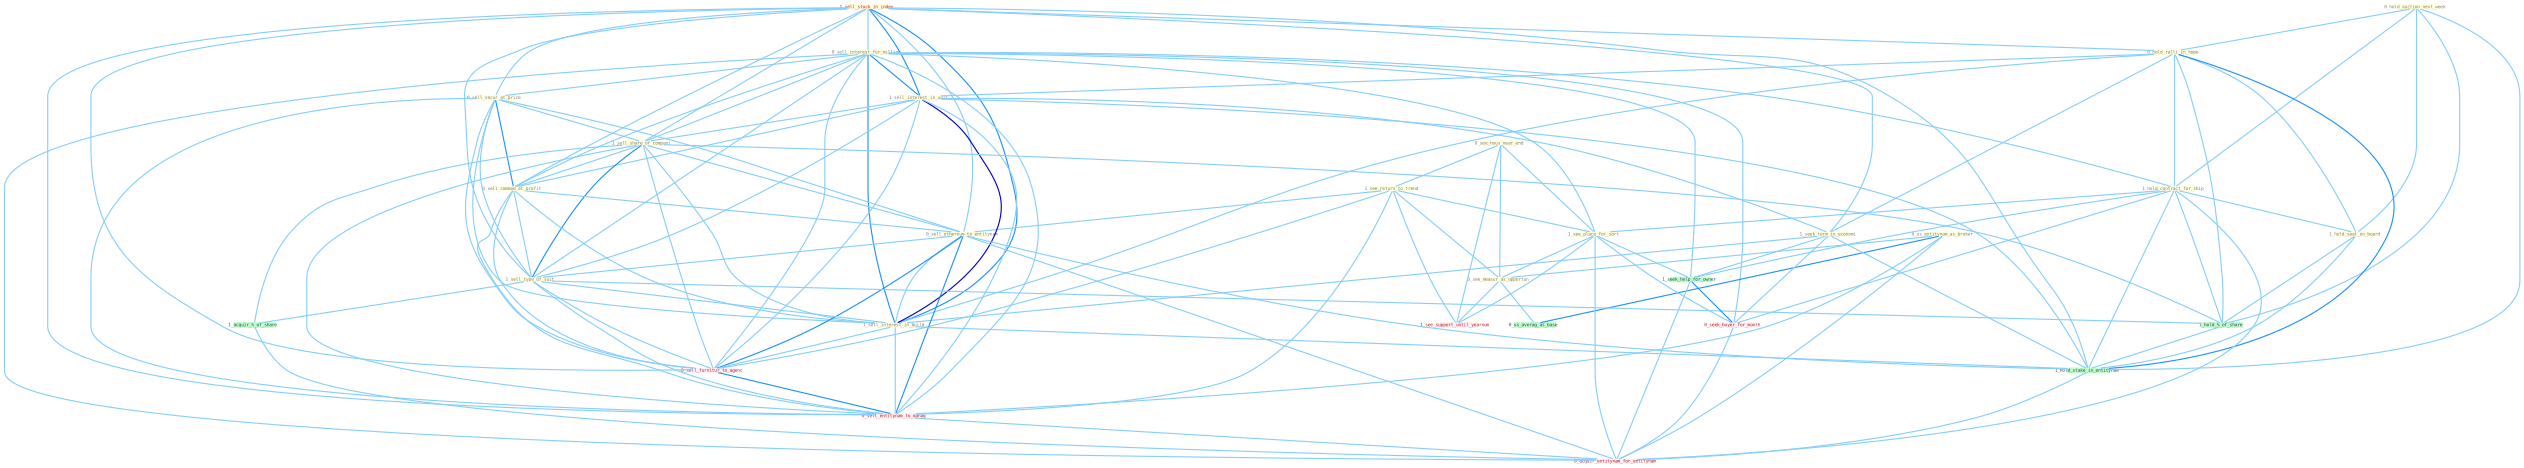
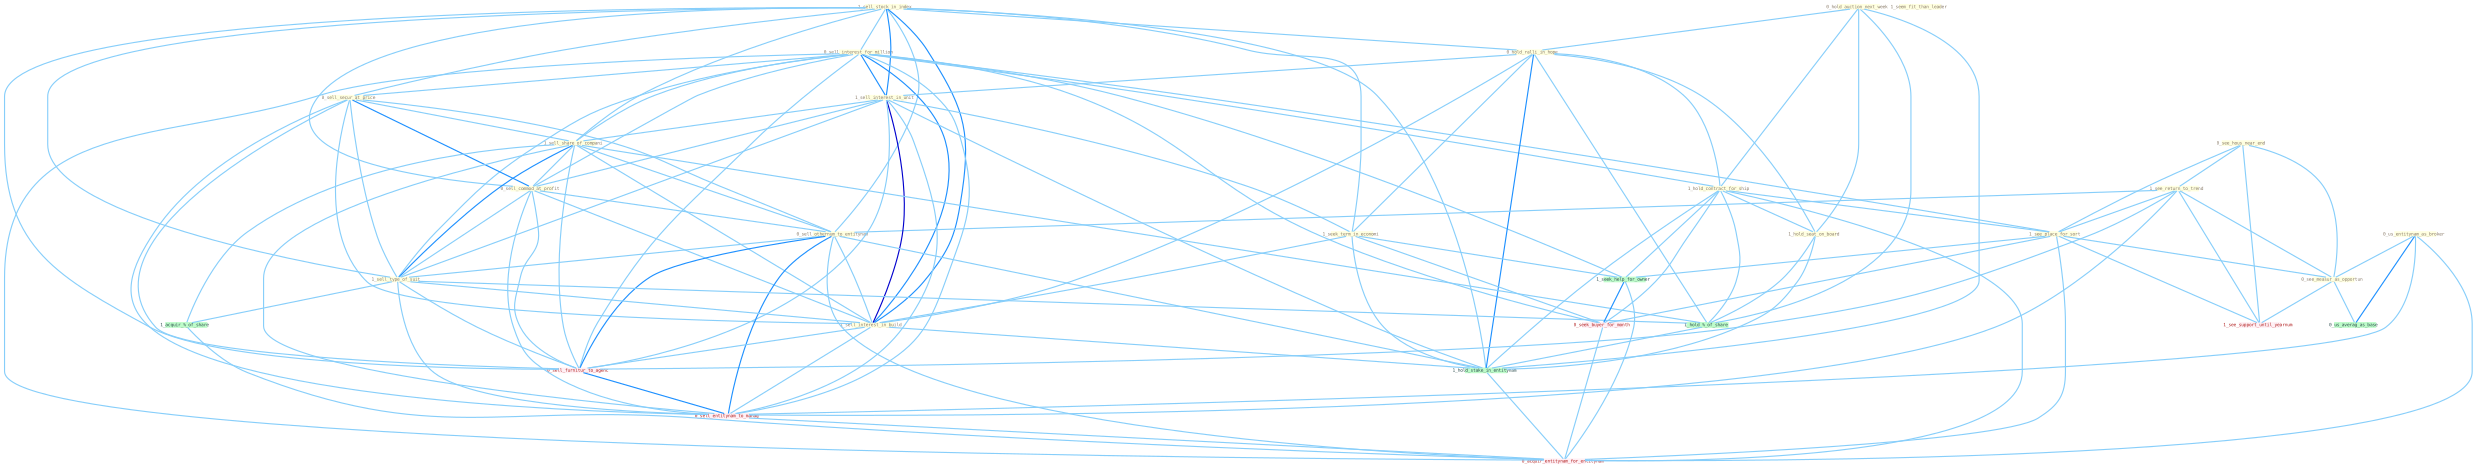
(868, 7) -> (886, 7)
none -> (1920, 7)
(48, 225) -> none
